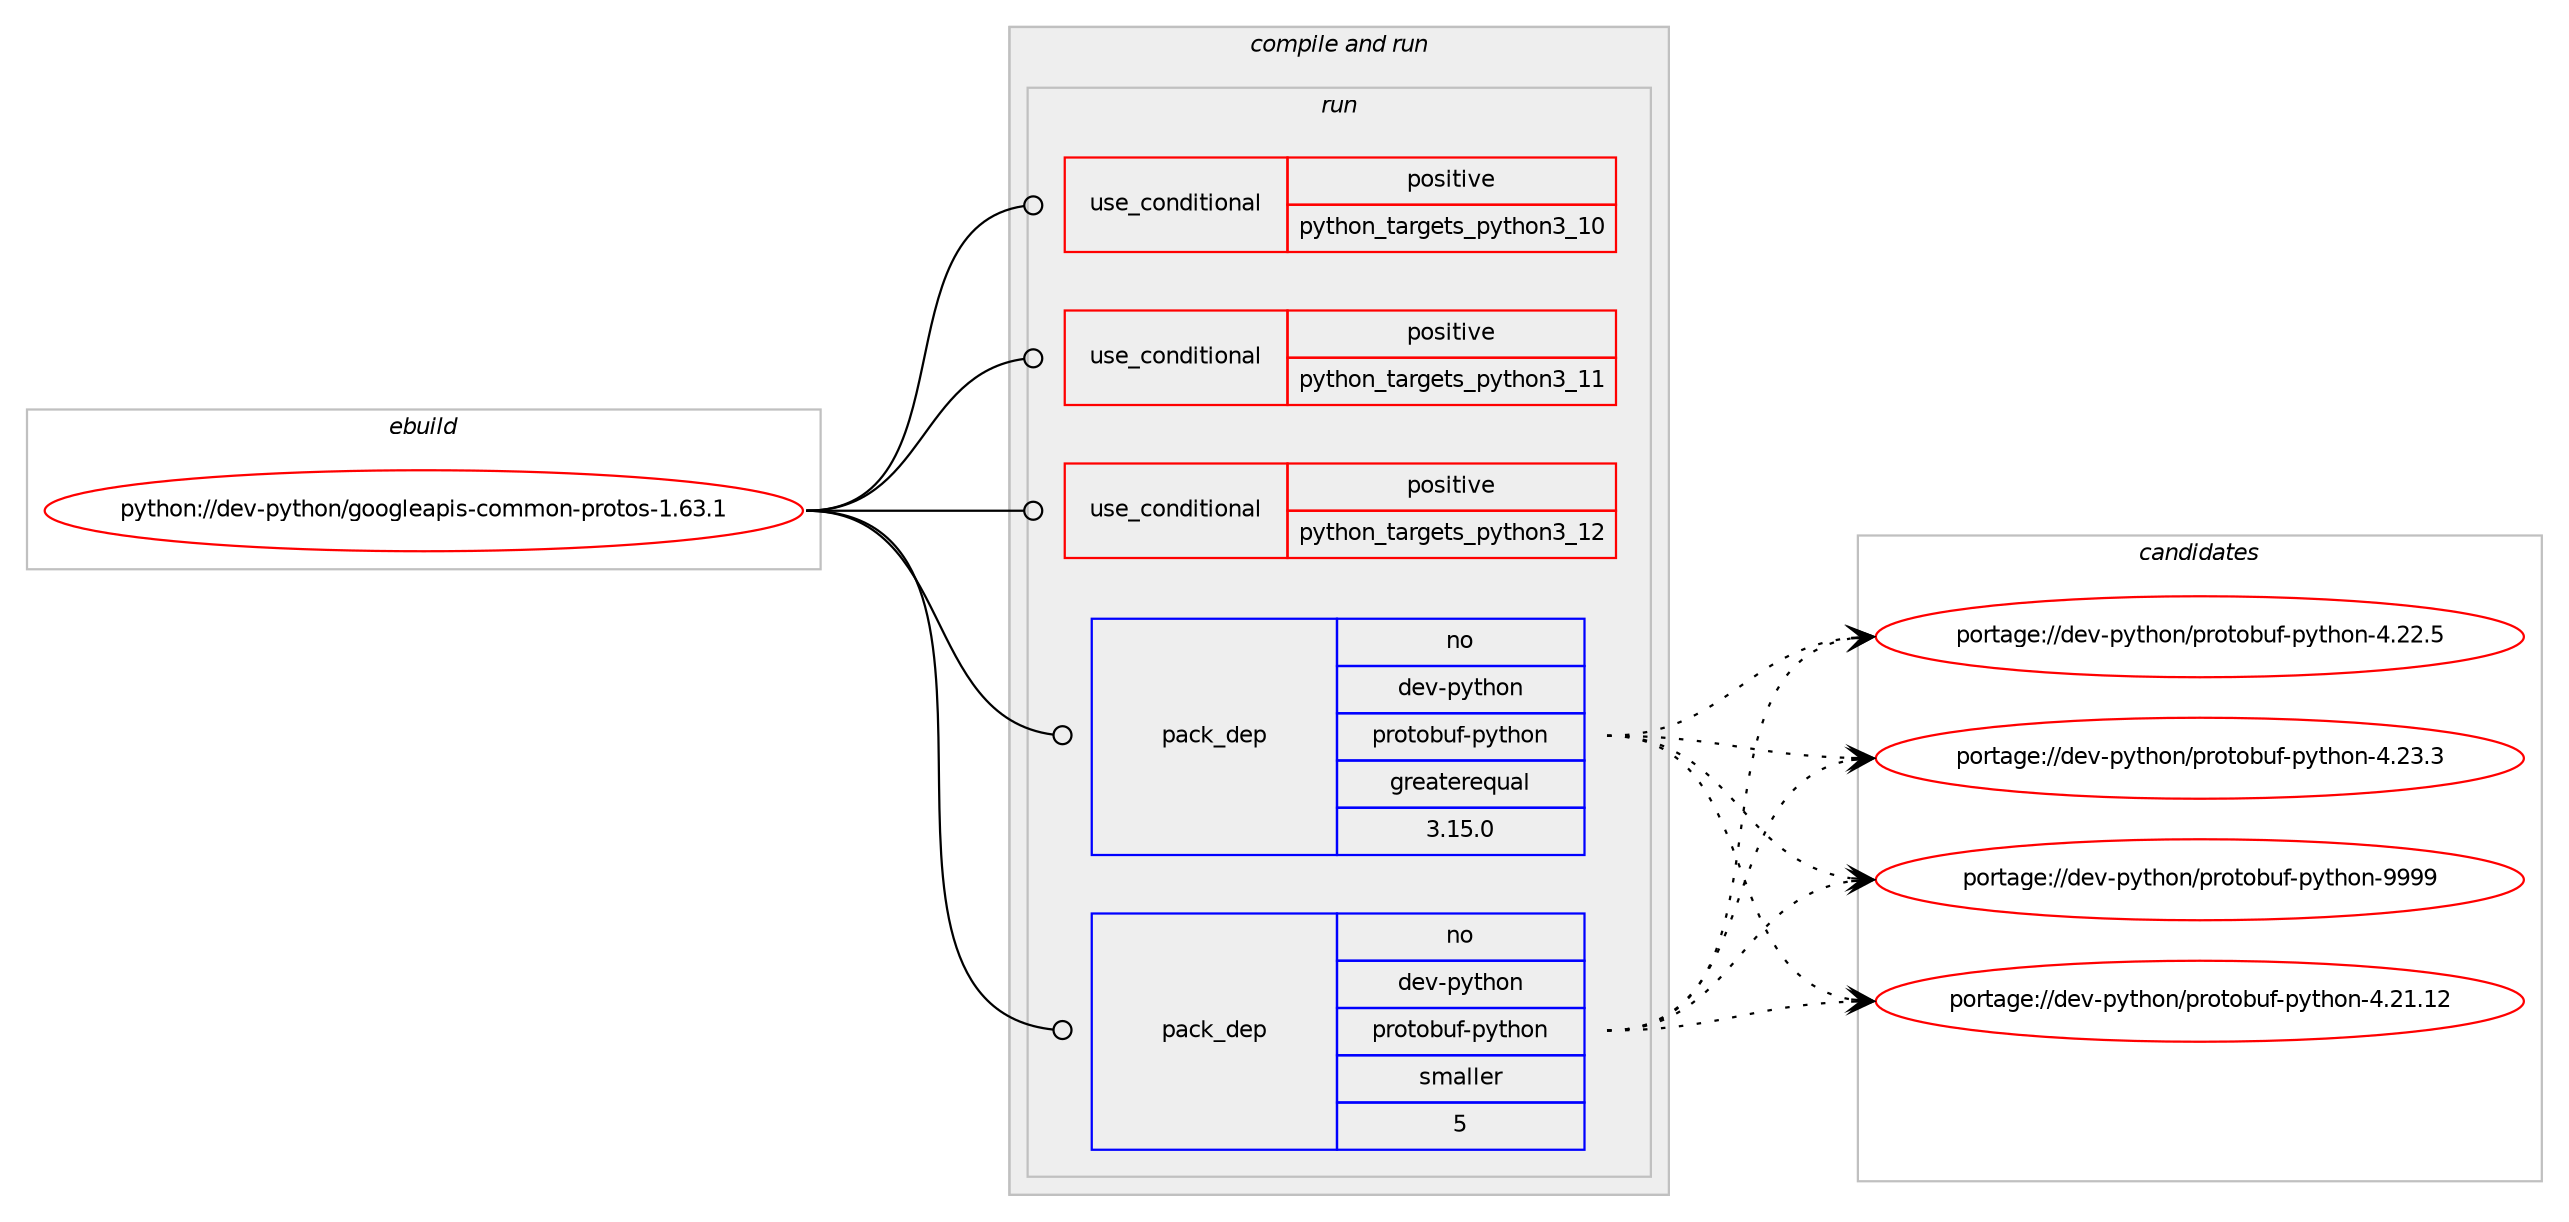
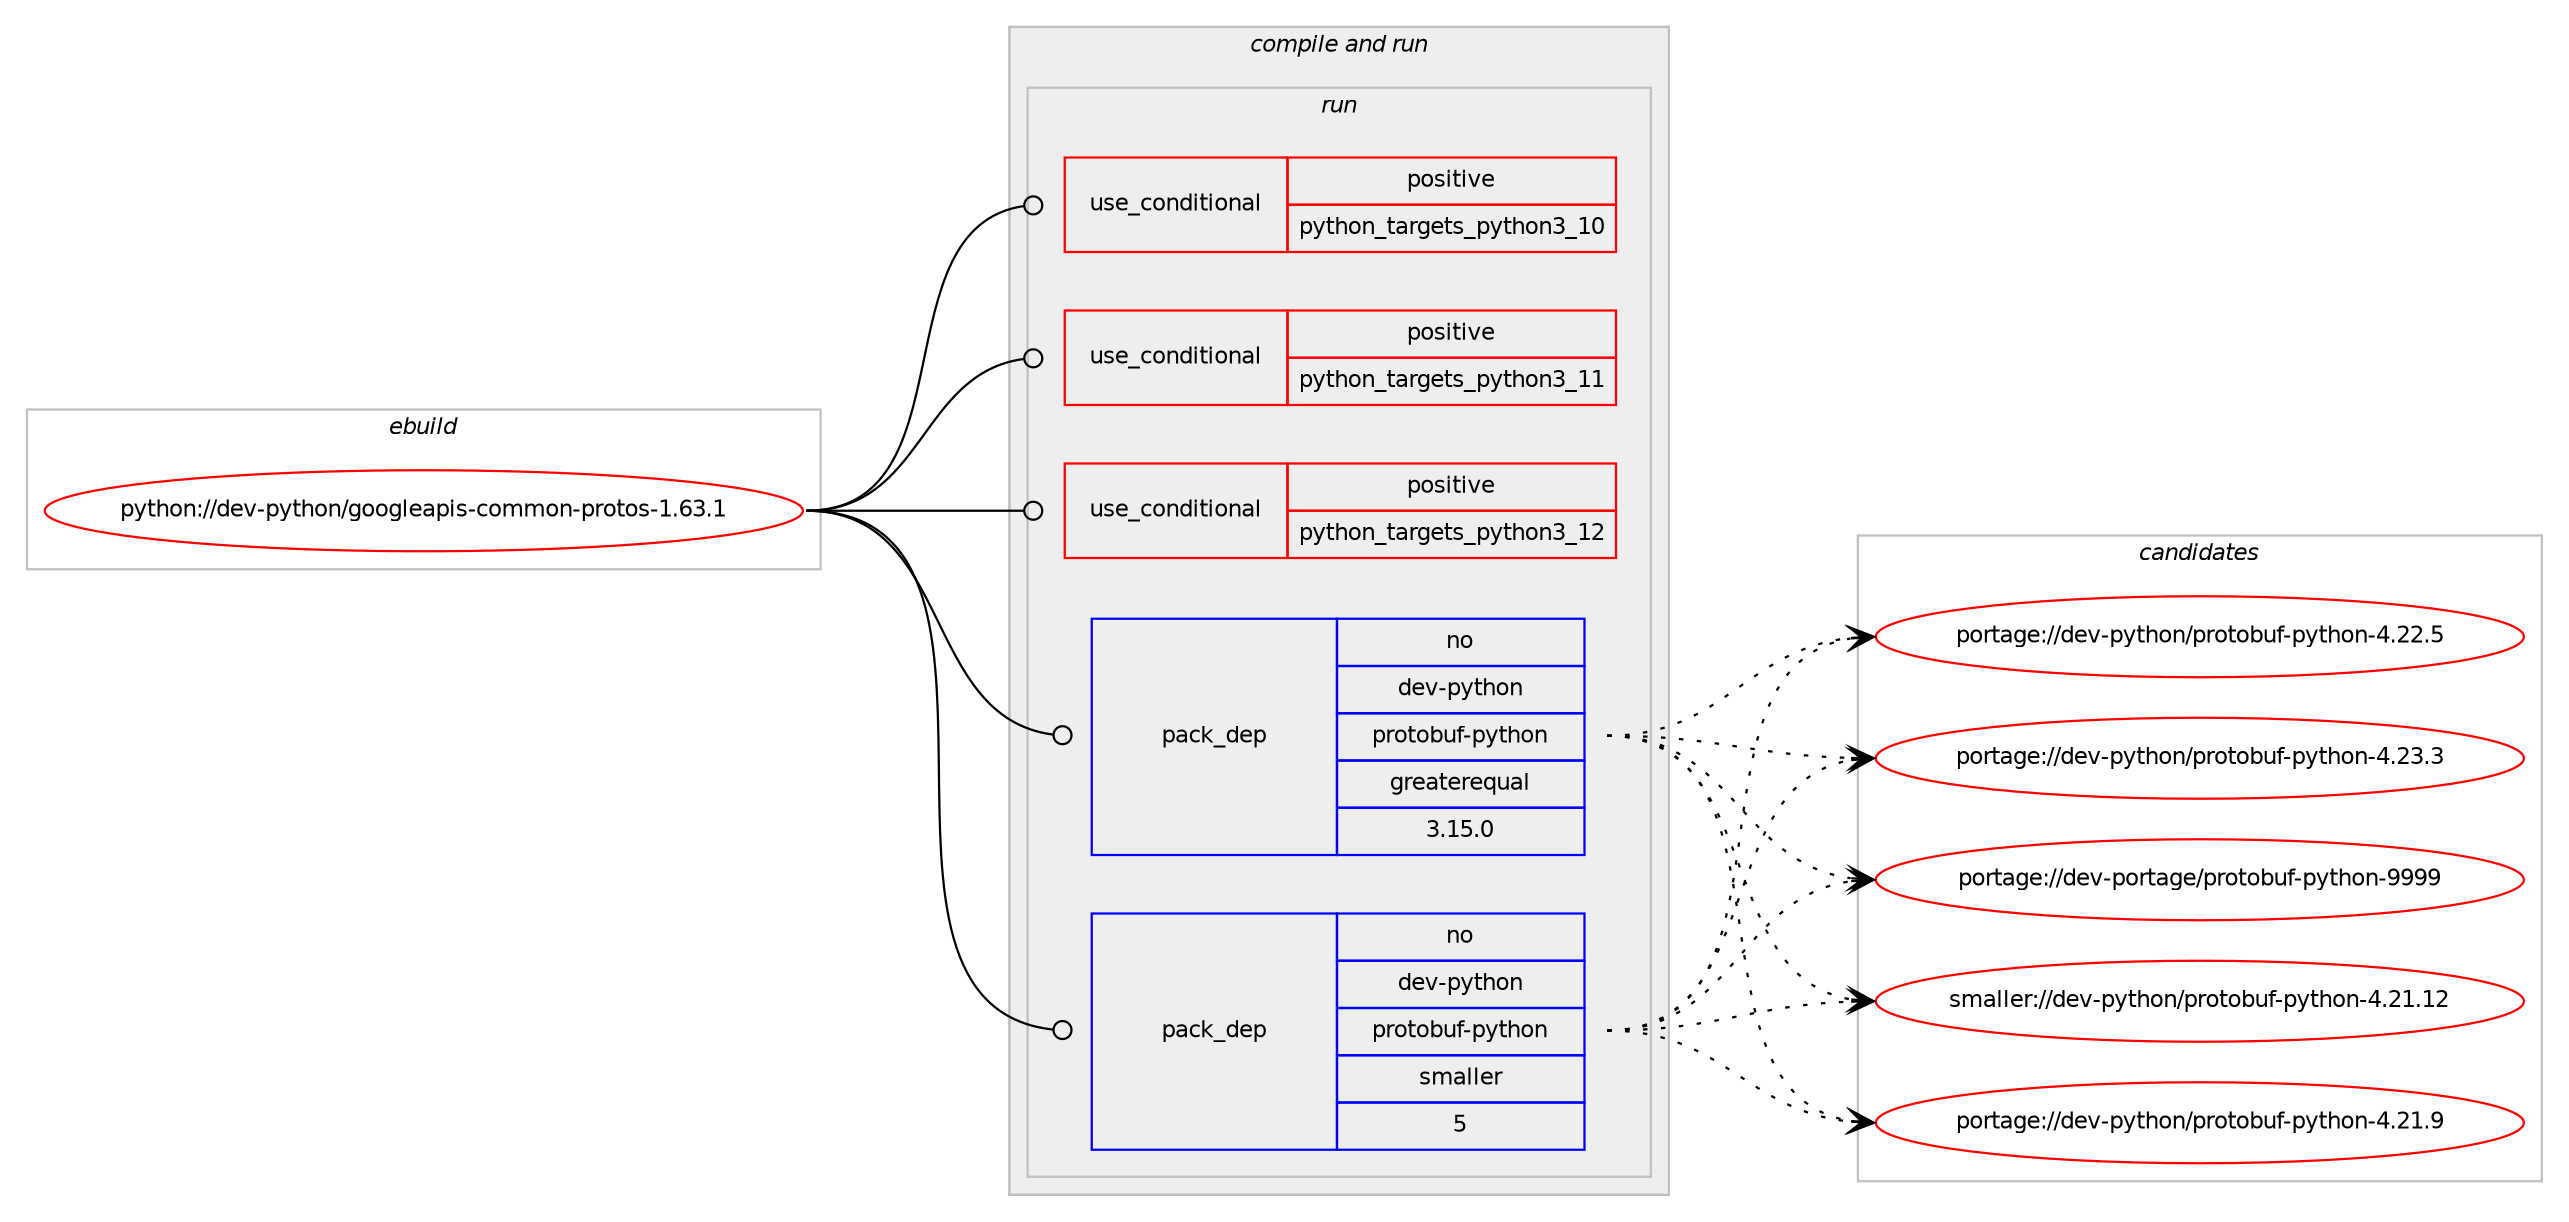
(2200, 880) -> (2200, 880)
(2200, 1001) -> (2200, 1001)
none -> (2200, 1123)
